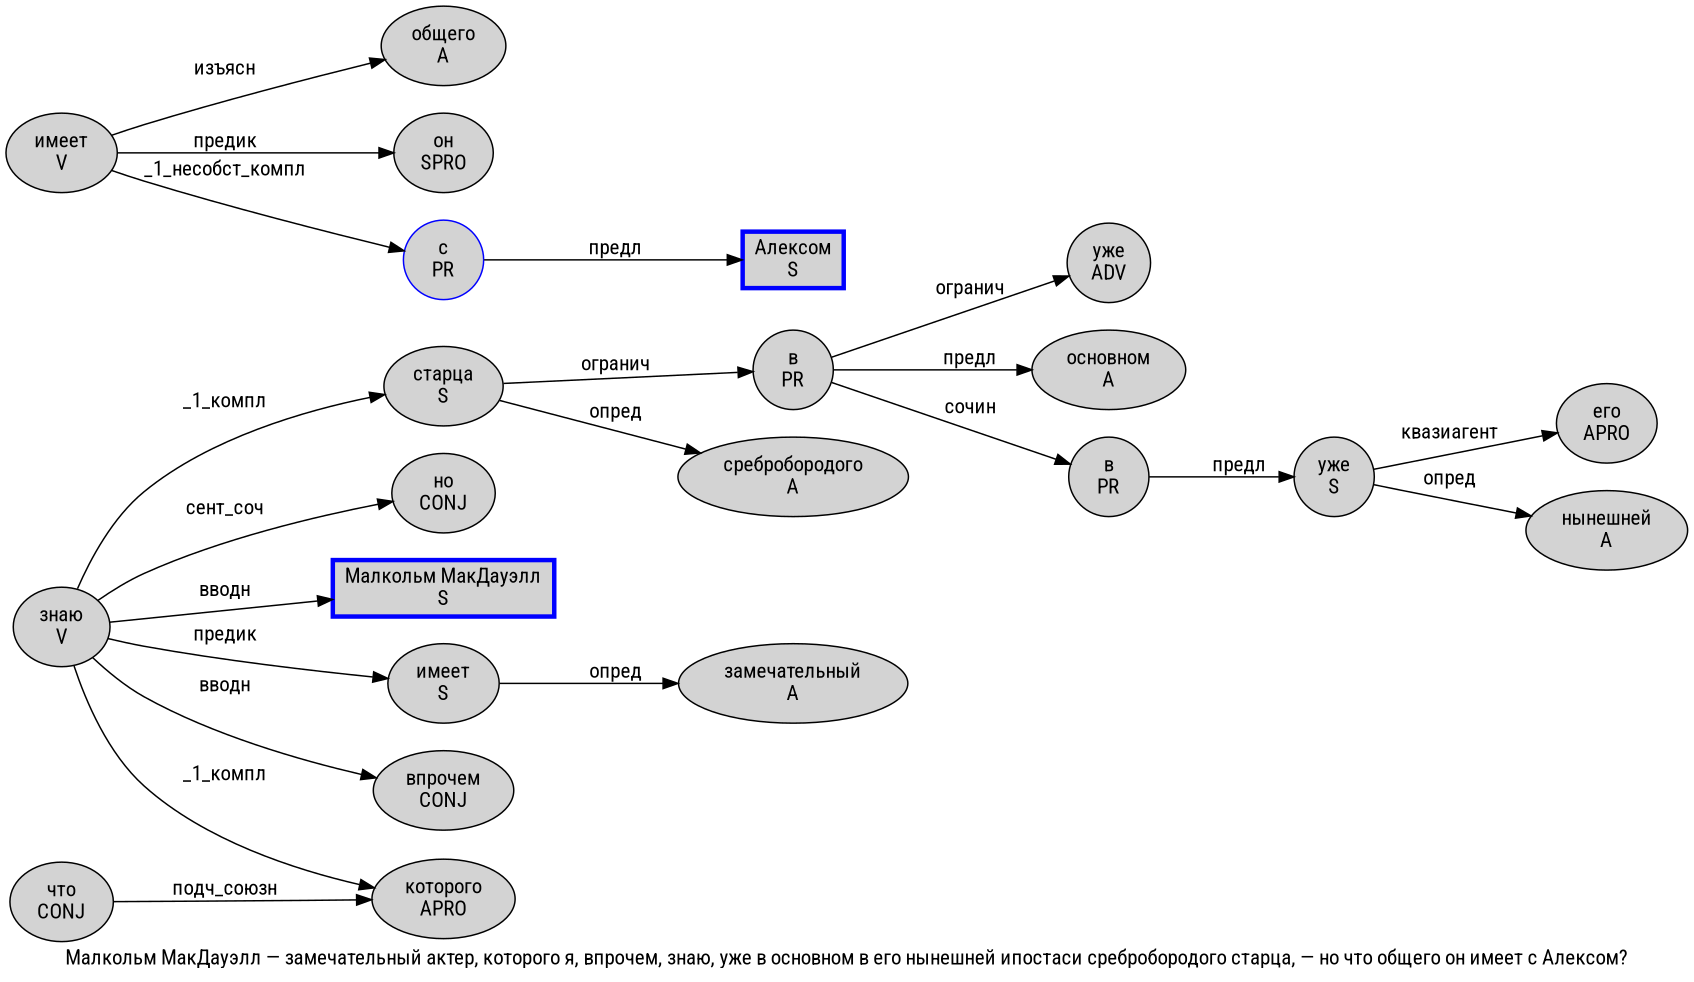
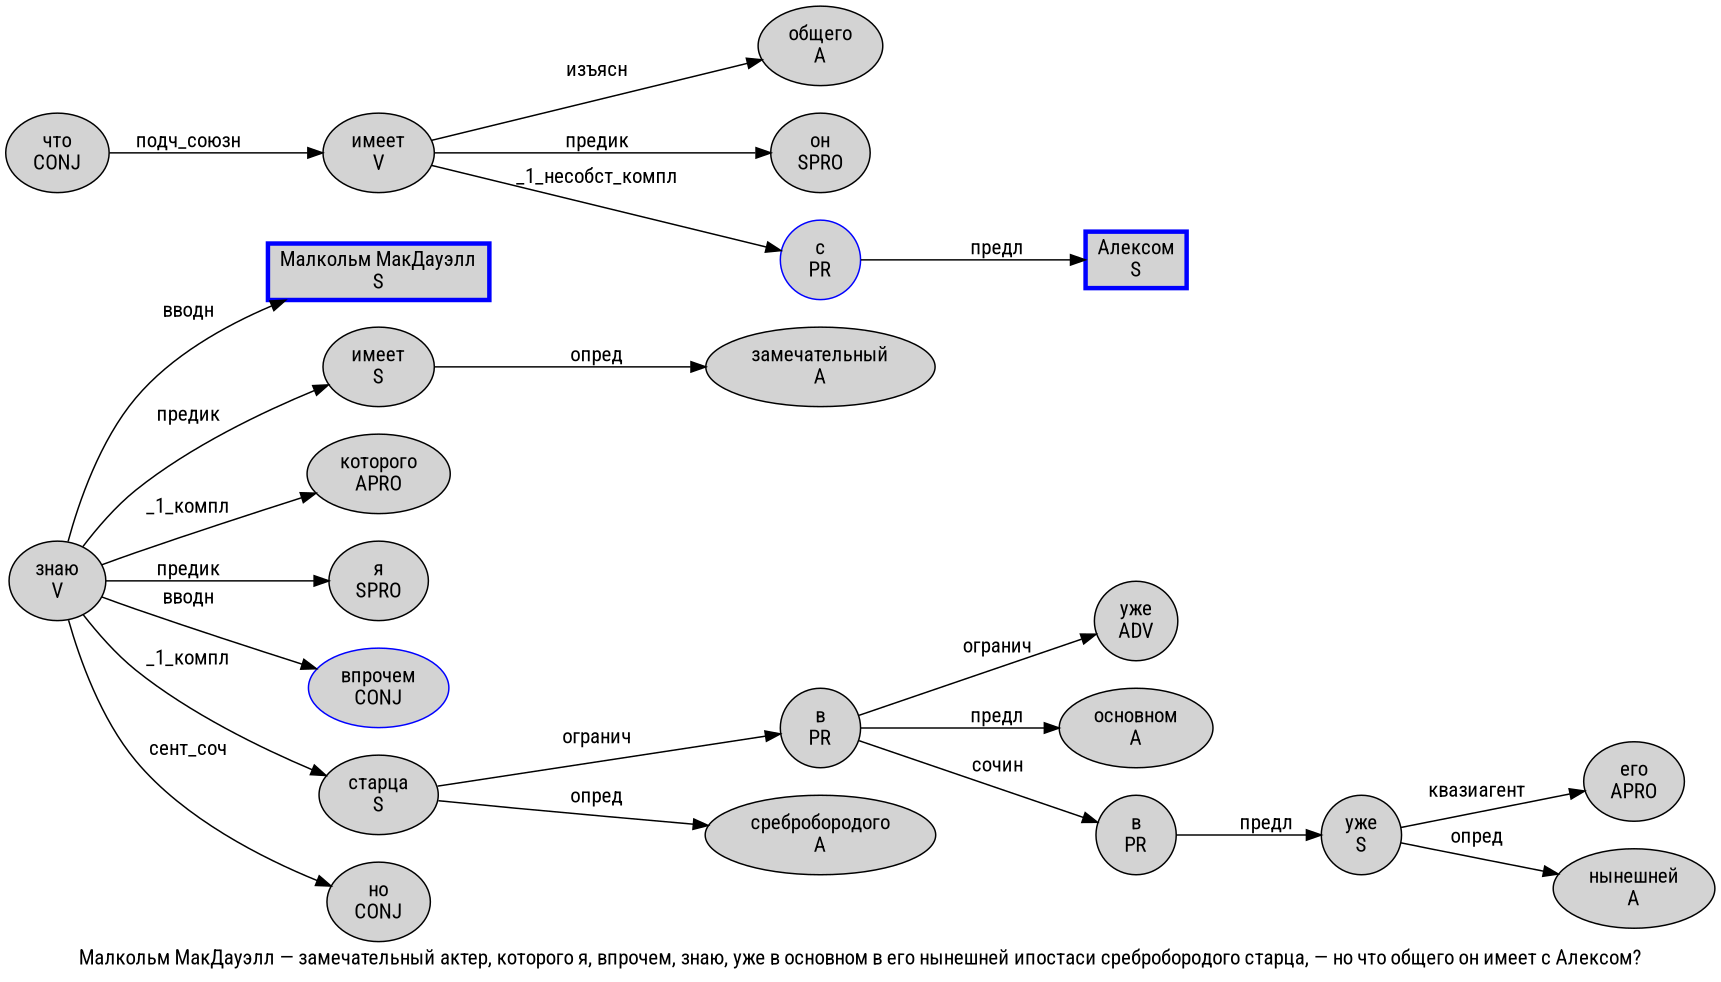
none -> (379, 581)
(444, 790) -> (379, 688)
(235, 901) -> (209, 153)
